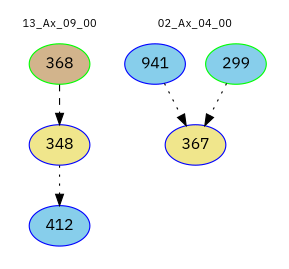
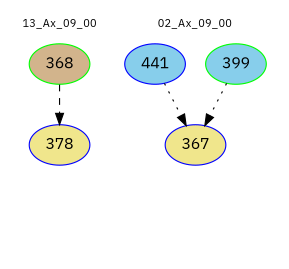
(196, 24) -> (196, 24)
(155, 64) -> (155, 64)
(236, 64) -> (236, 64)
(60, 145) -> (60, 145)
(60, 226) -> none
